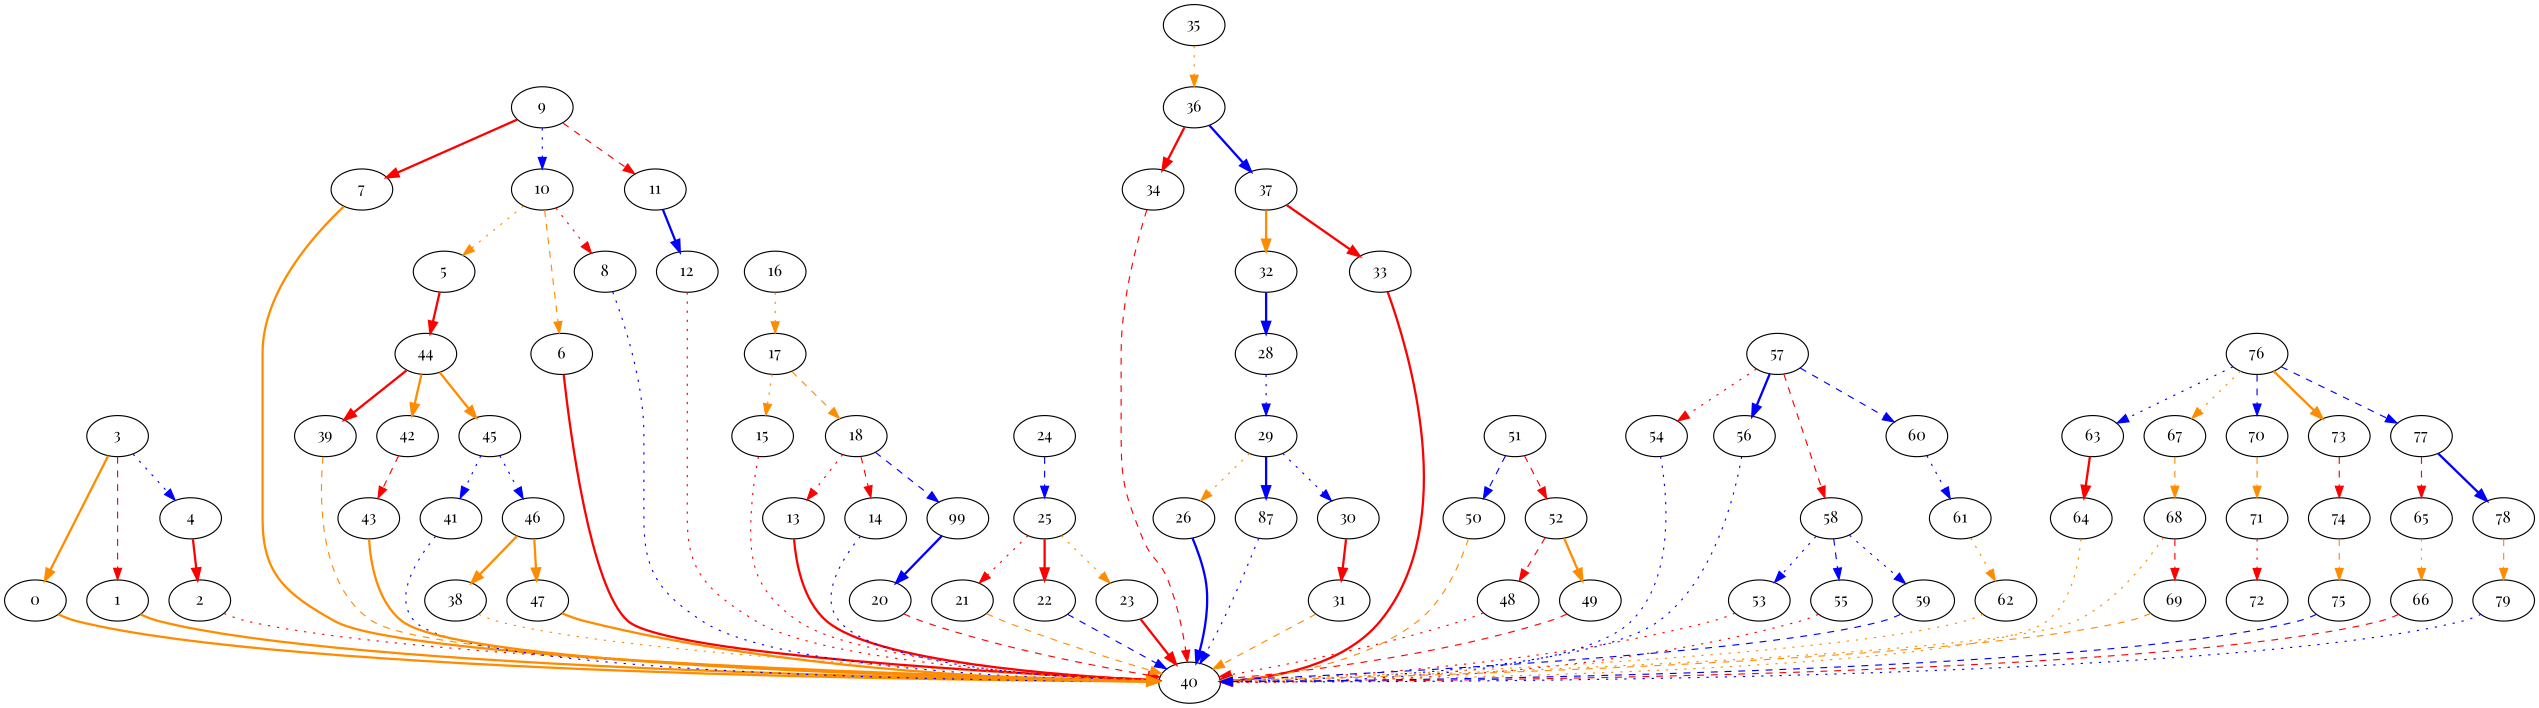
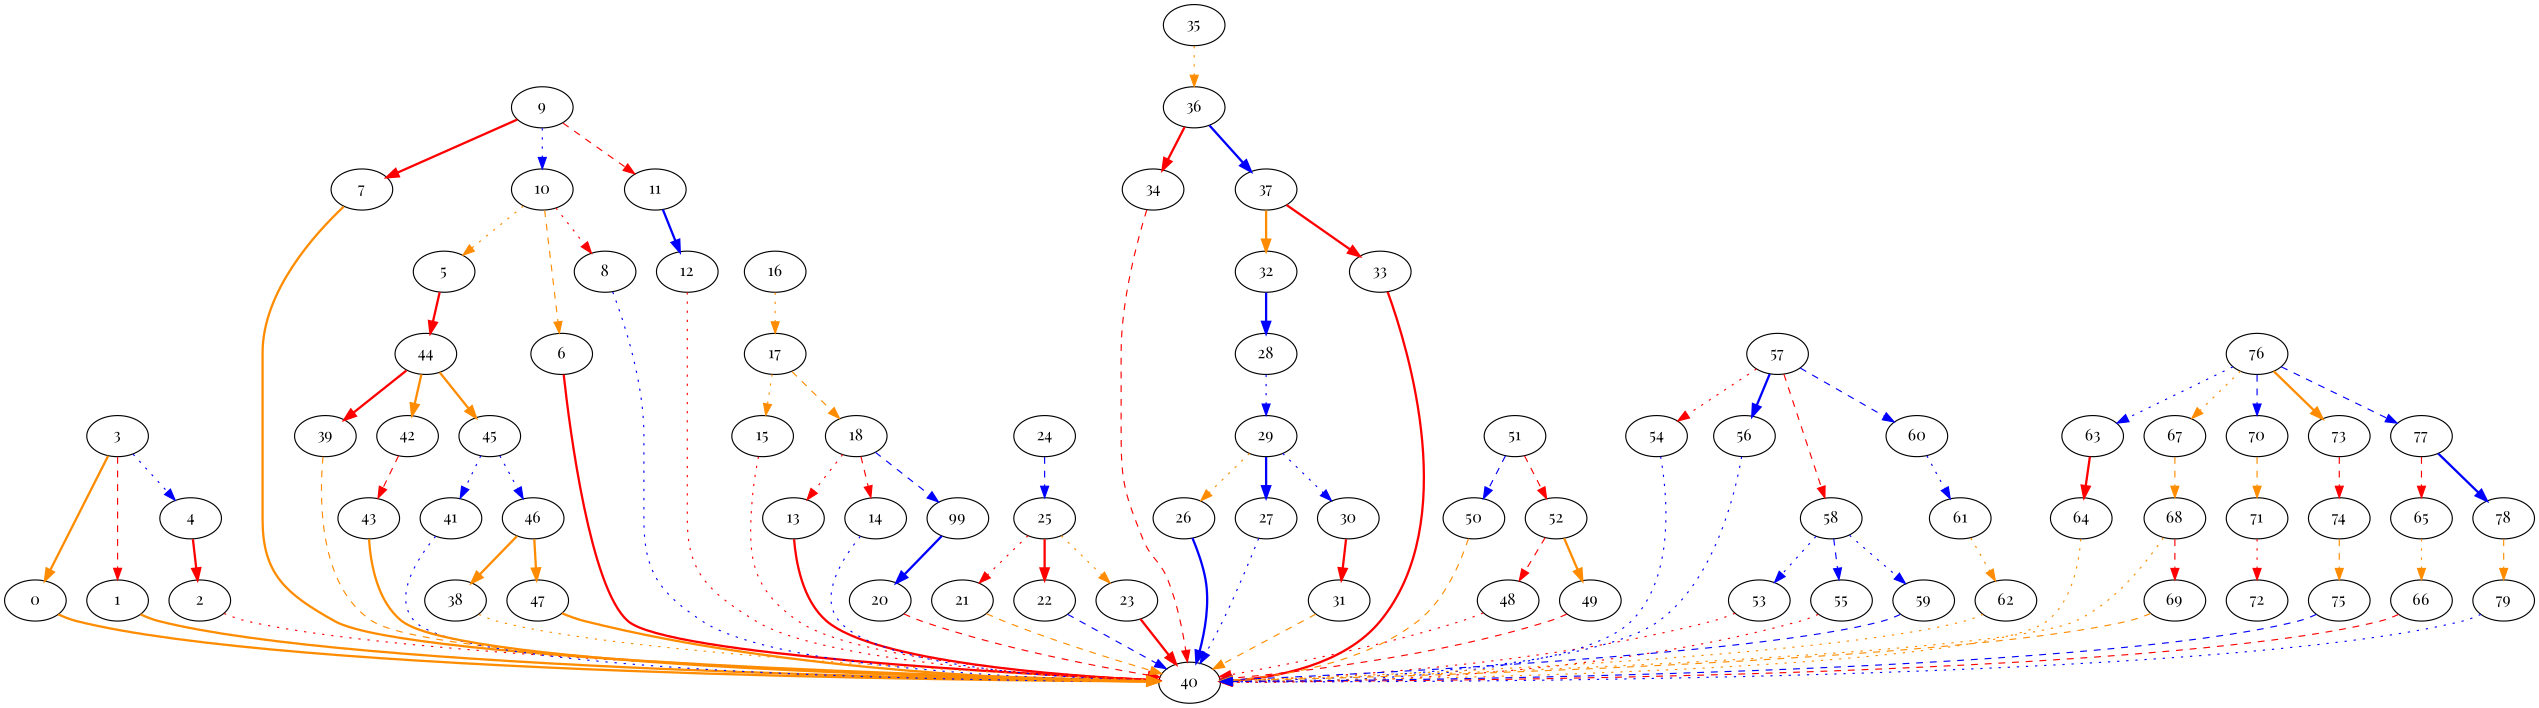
(1266, 518) -> (1266, 518)
